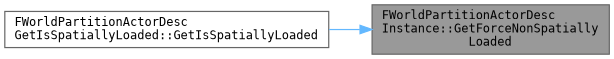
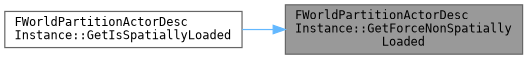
(167, 30) -> (123, 30)
